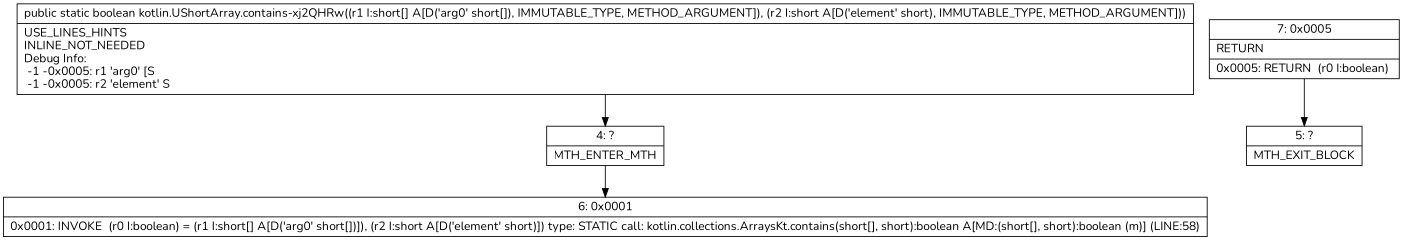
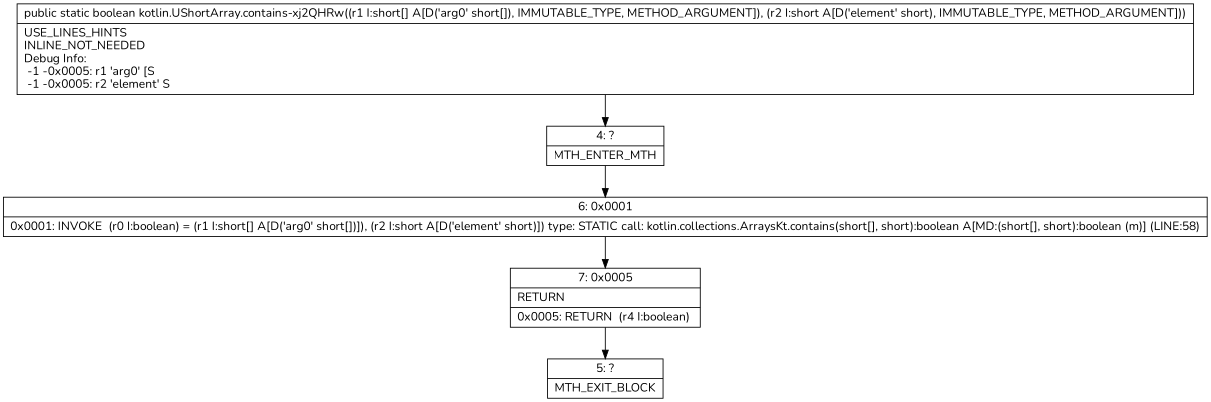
(1304, 68) -> (605, 317)
none -> (605, 248)
